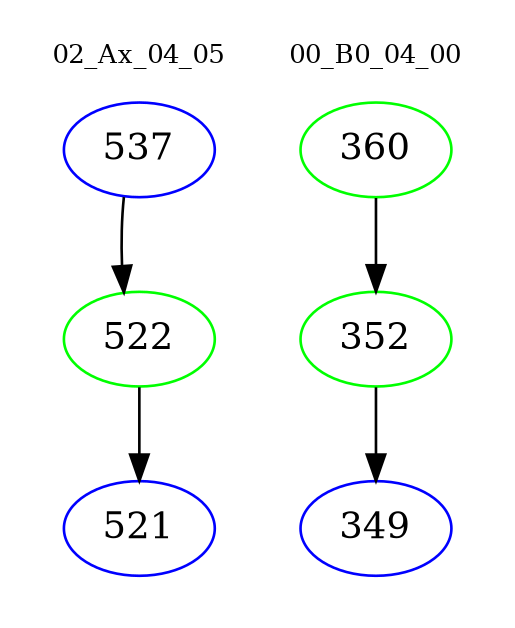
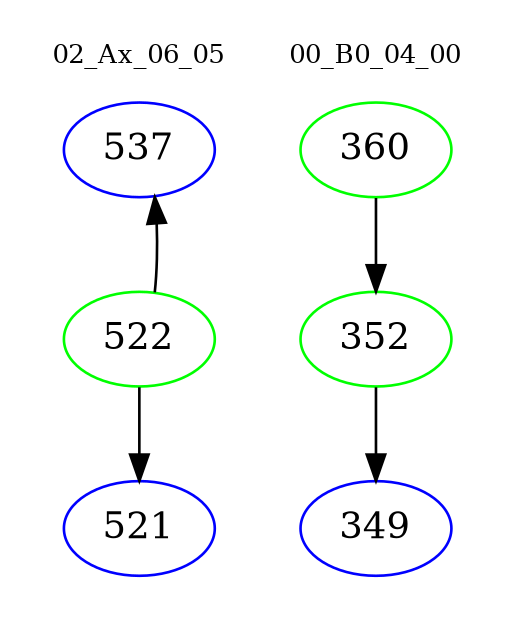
(139, 57) -> (139, 57)
(122, 231) -> (157, 258)
